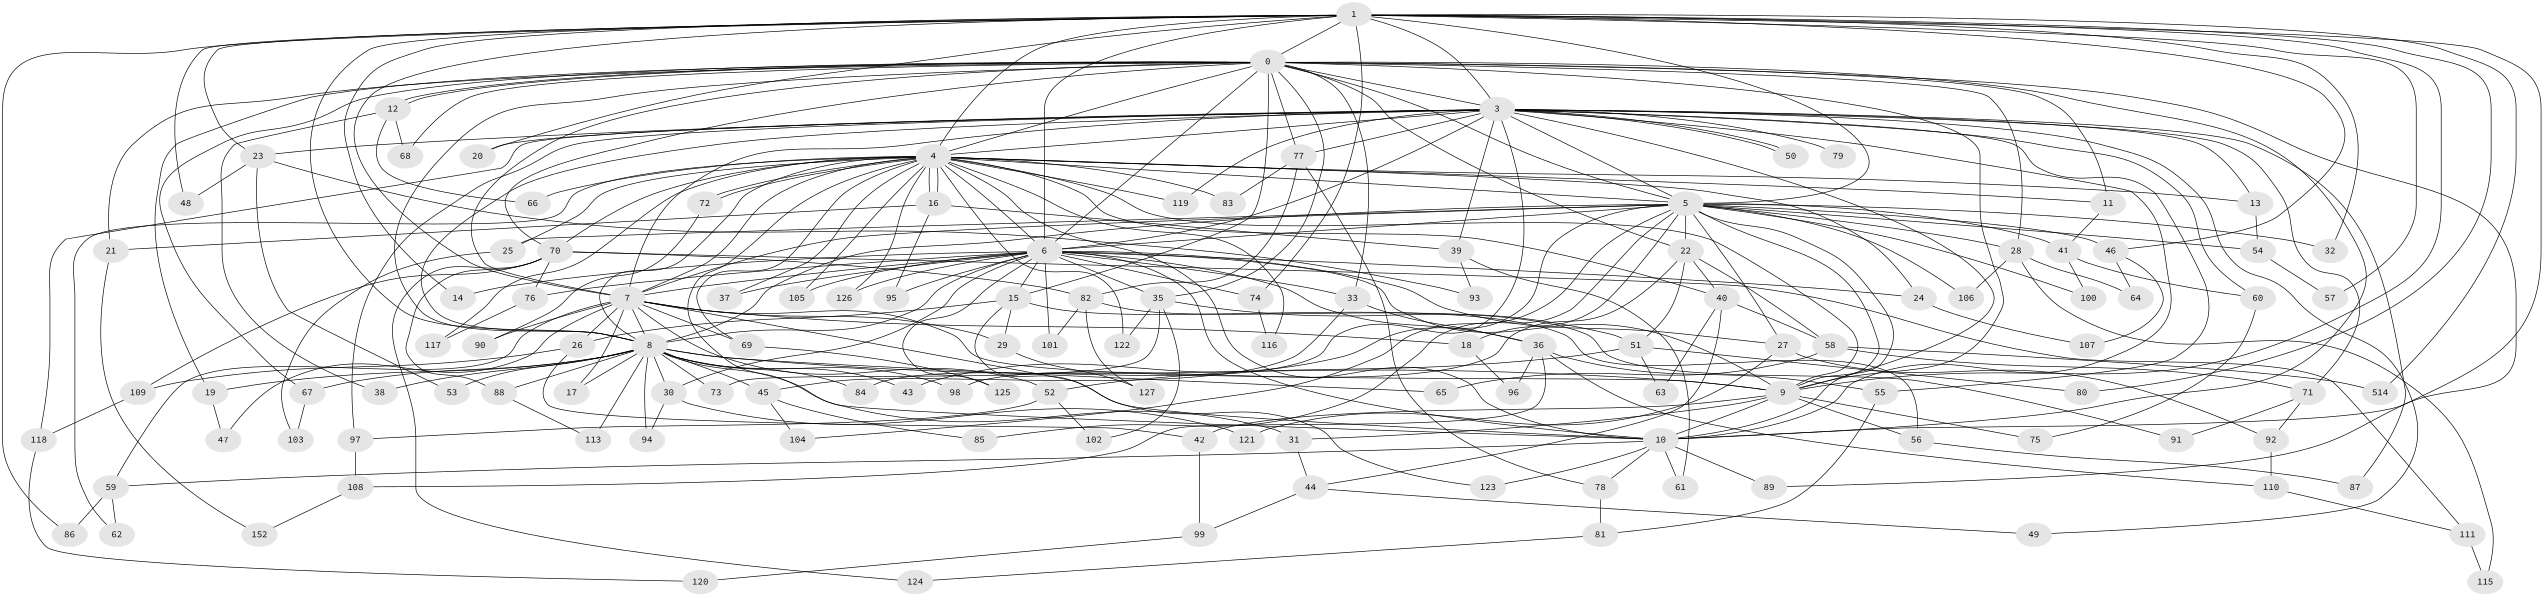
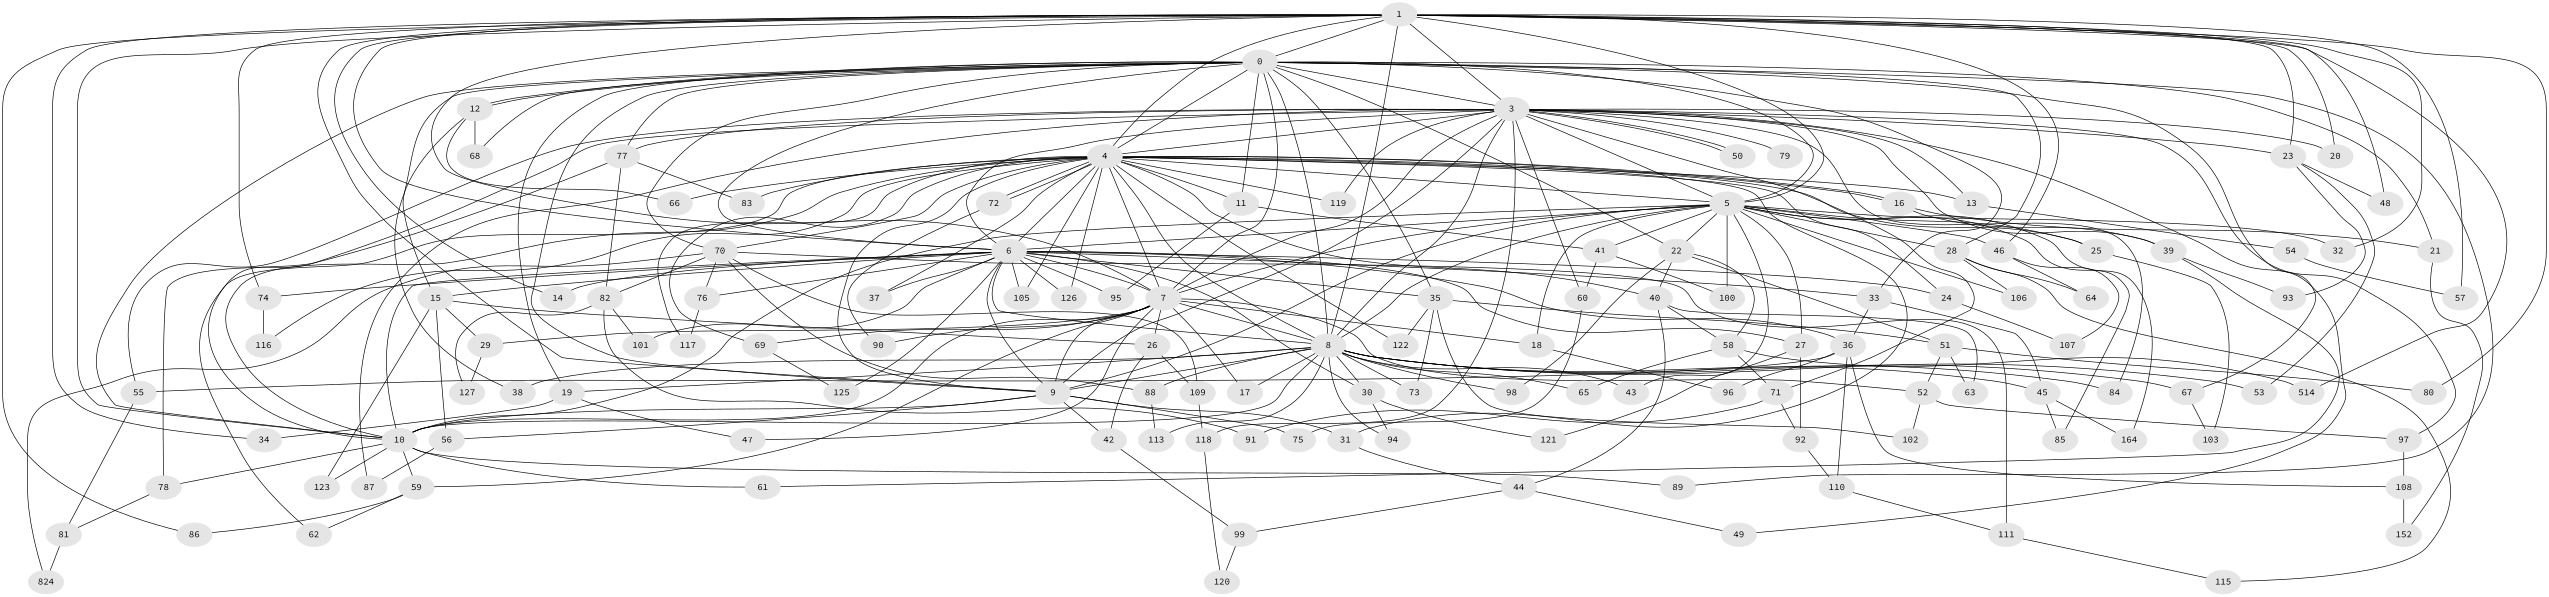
(1945, 224) -> none
(917, 242) -> (1181, 249)
none -> (264, 440)
(798, 440) -> (2129, 440)
(915, 582) -> (46, 582)
